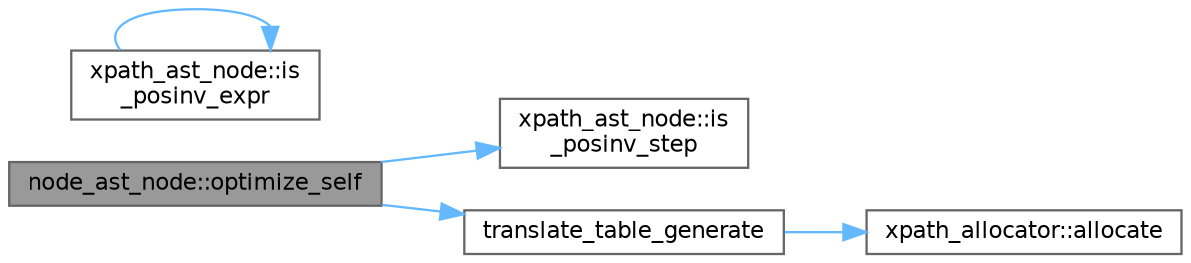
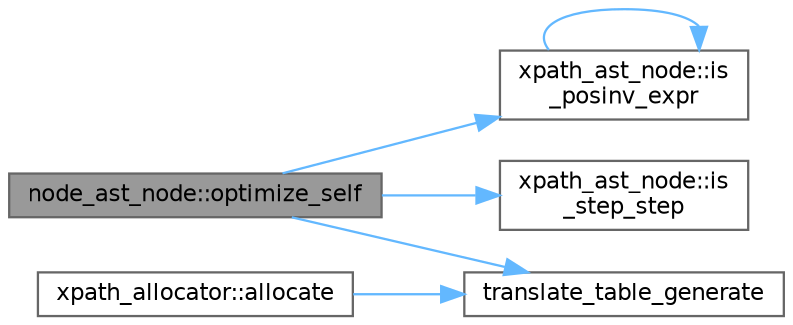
(624, 133) -> (624, 195)
none -> (380, 148)
(814, 232) -> (397, 294)
